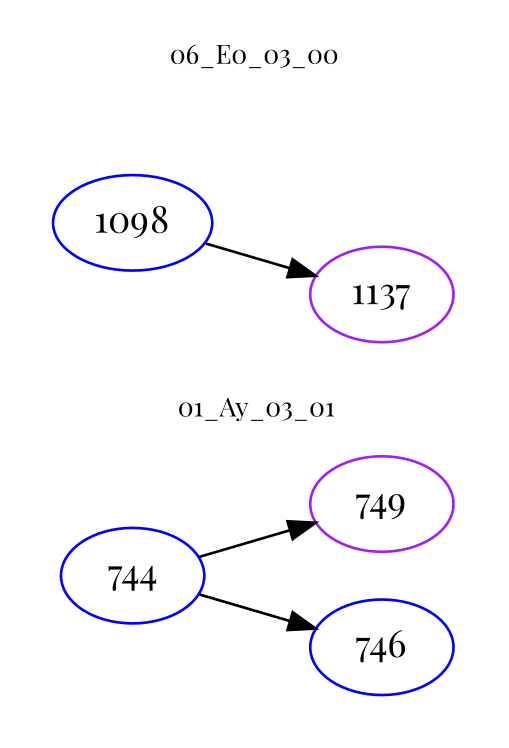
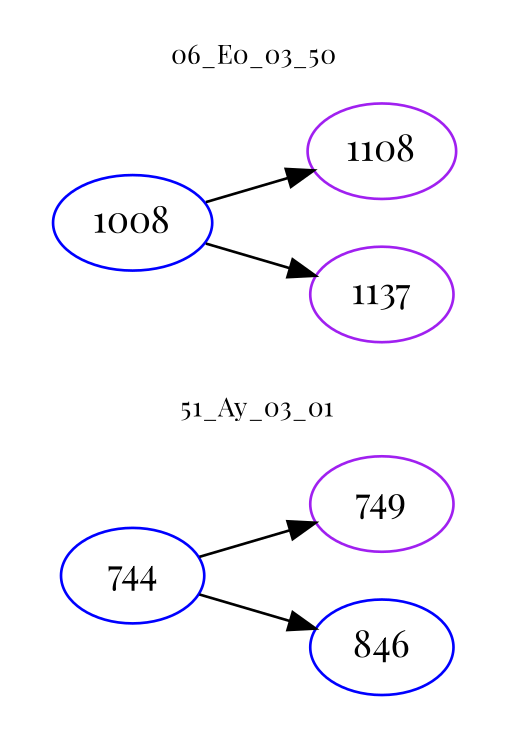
(255, 57) -> (255, 57)
none -> (382, 151)
(133, 223) -> (133, 223)
(257, 410) -> (257, 410)
(382, 647) -> (382, 647)
